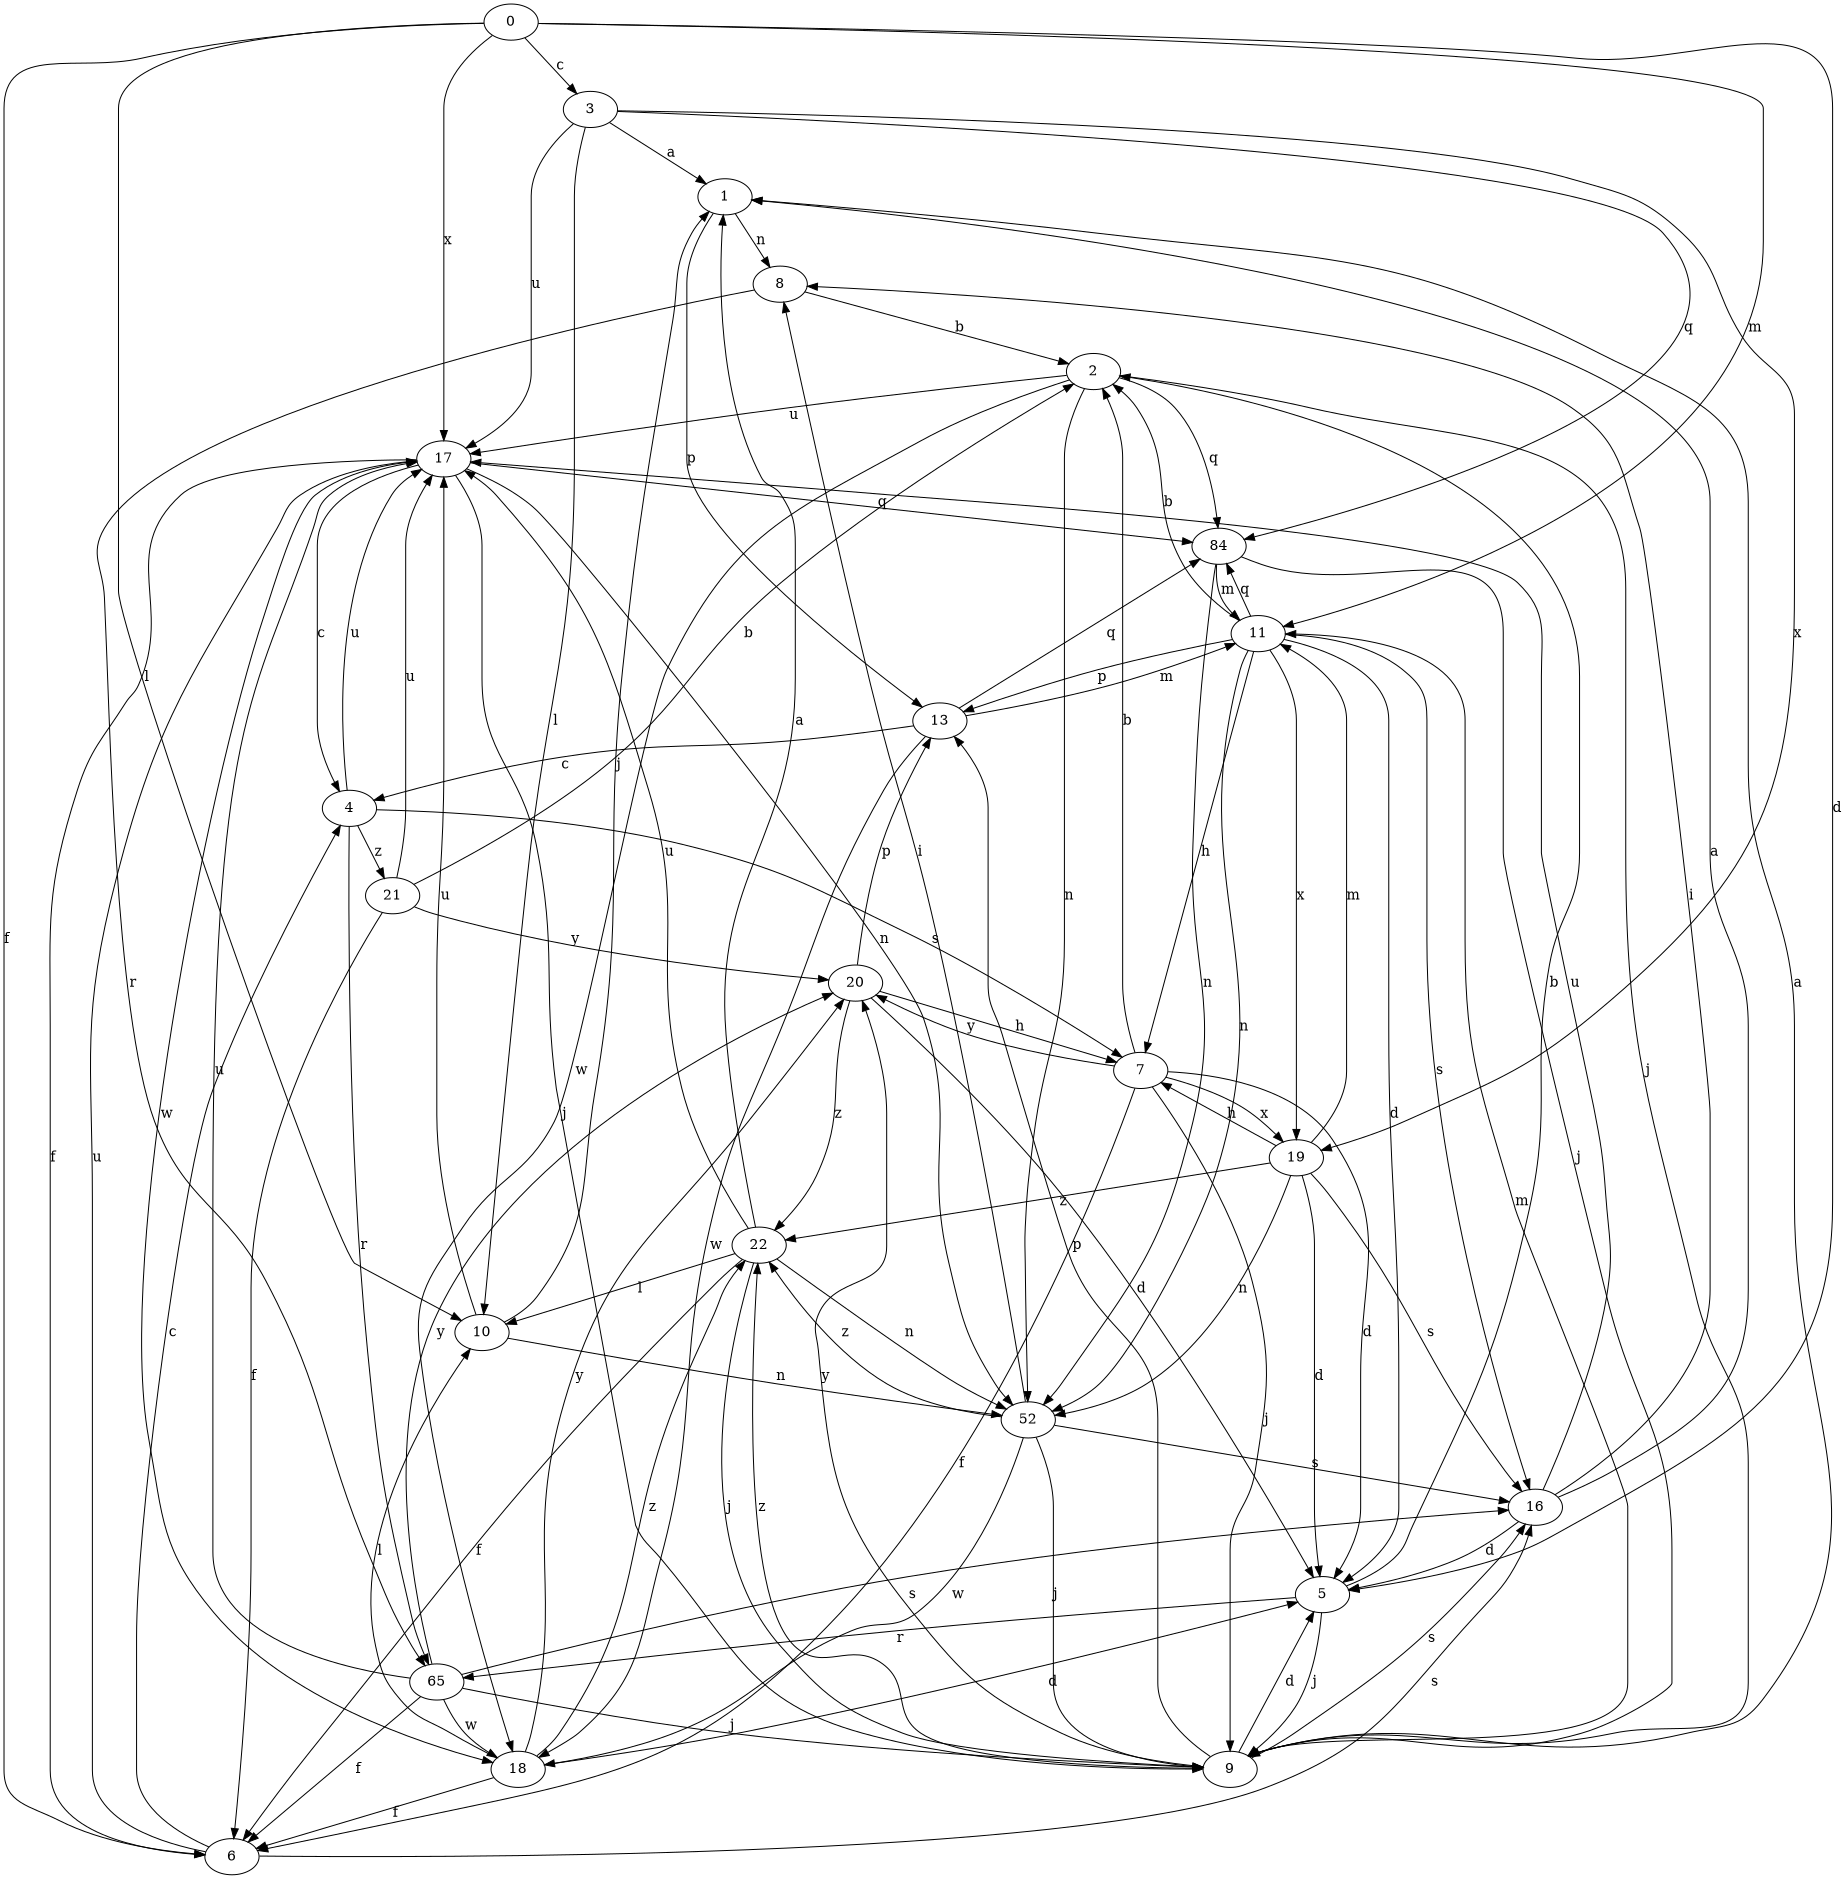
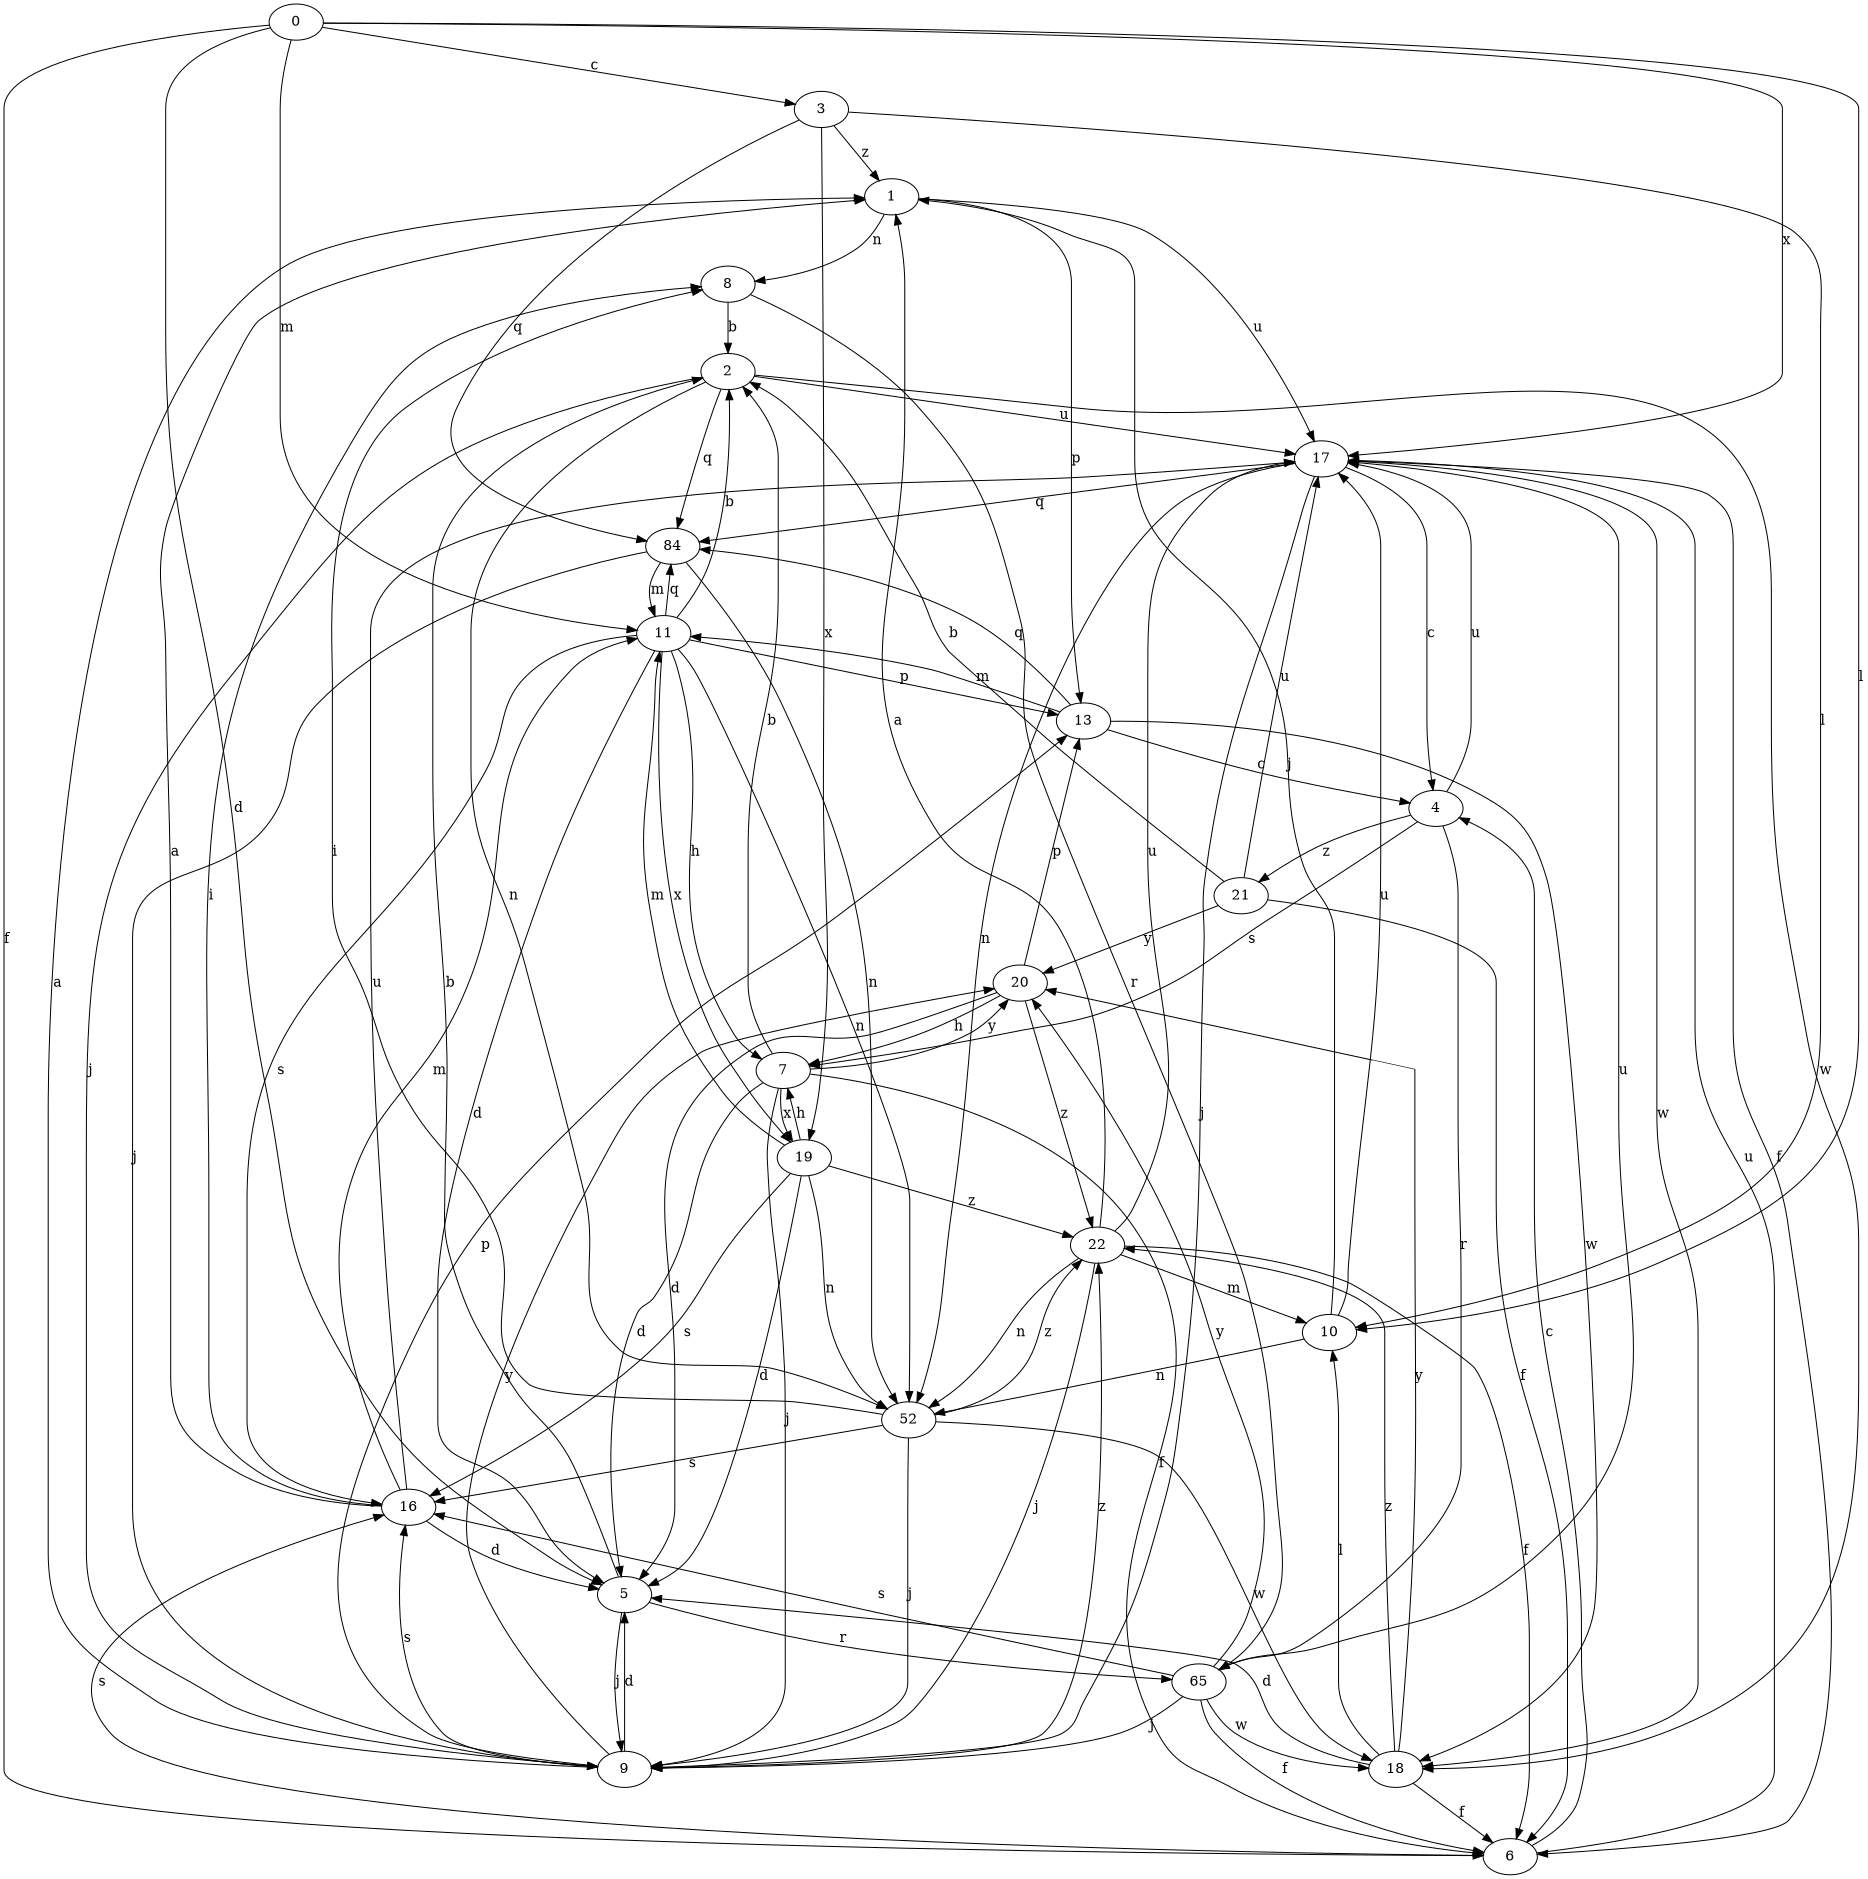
(671, 153) -> (866, 153)
(531, 289) -> (1160, 240)
(640, 1289) -> (1234, 1289)
(1550, 1298) -> (433, 1050)
